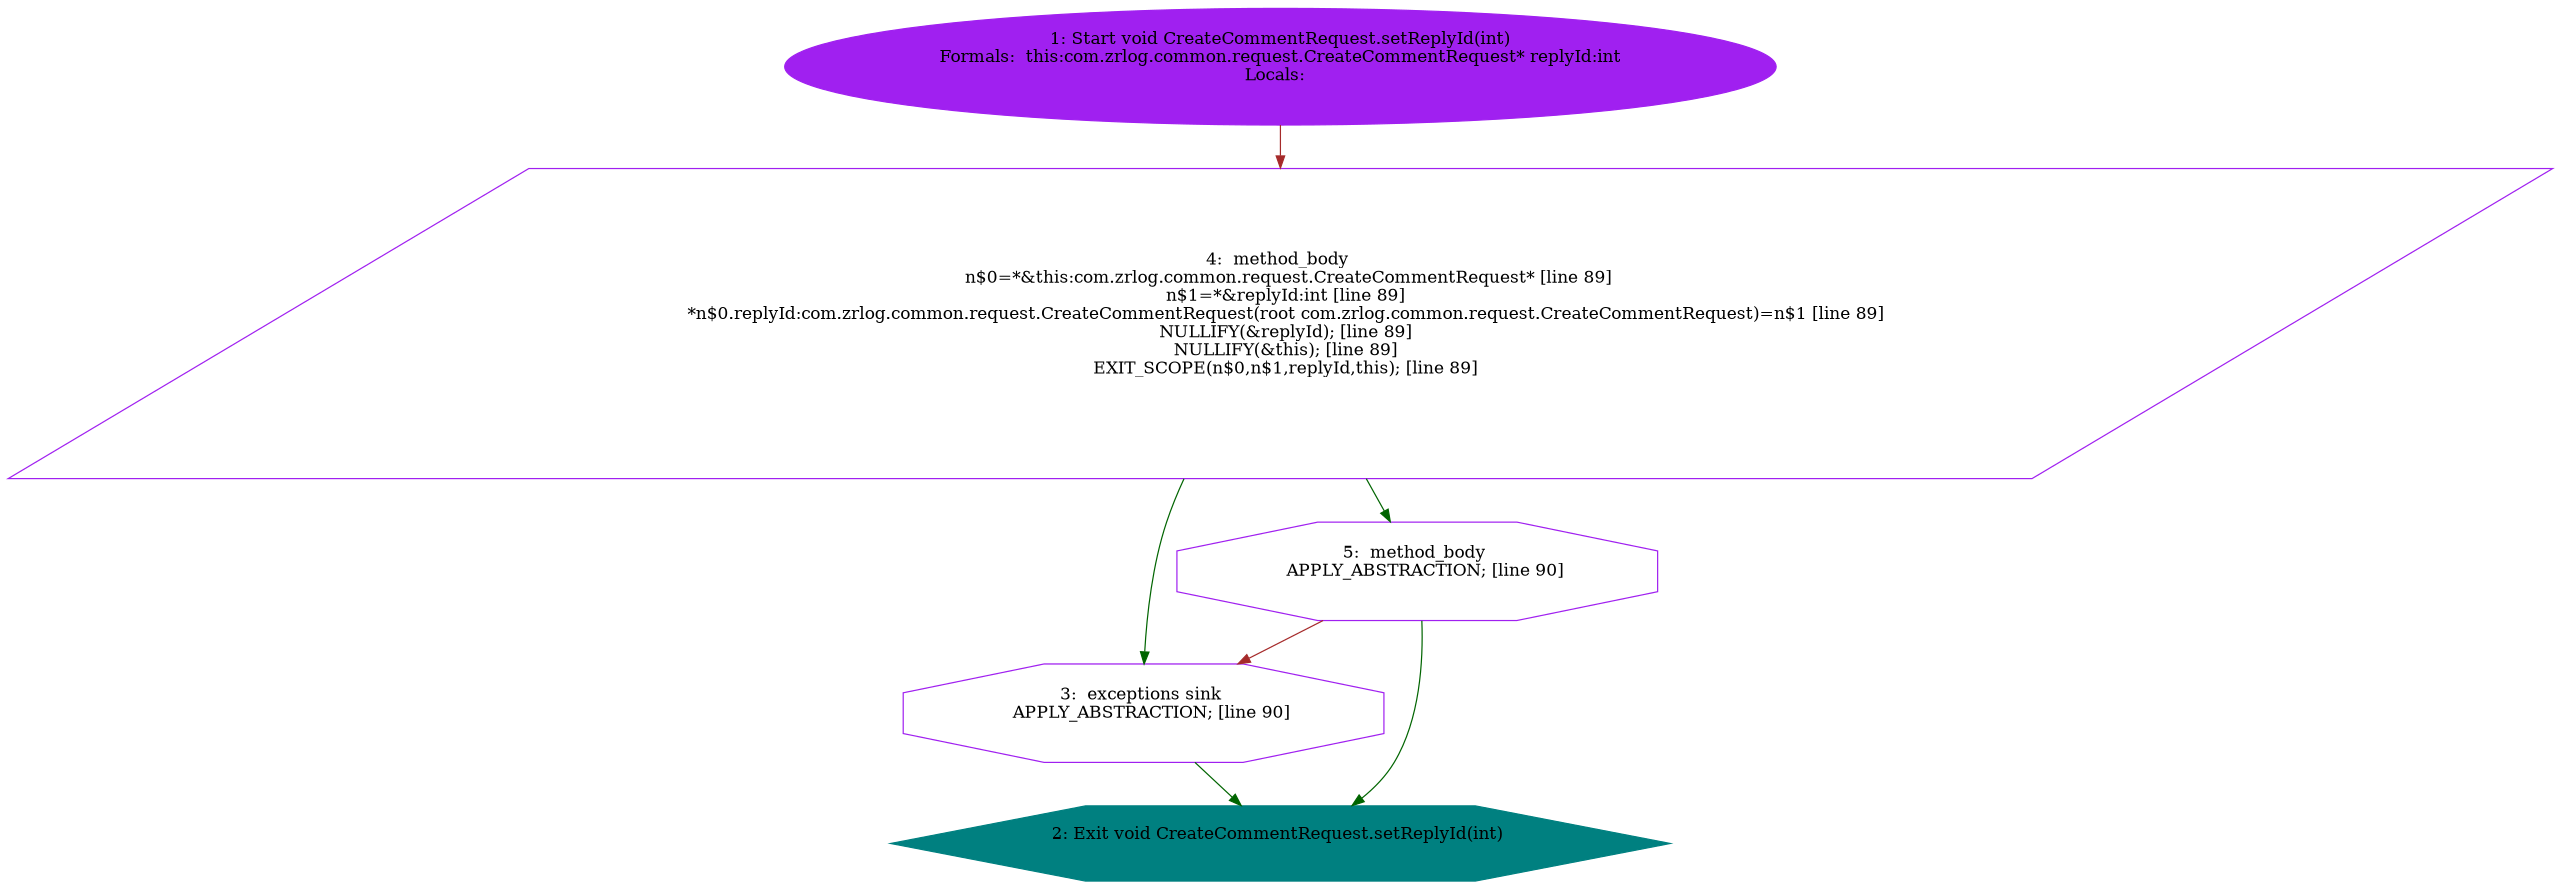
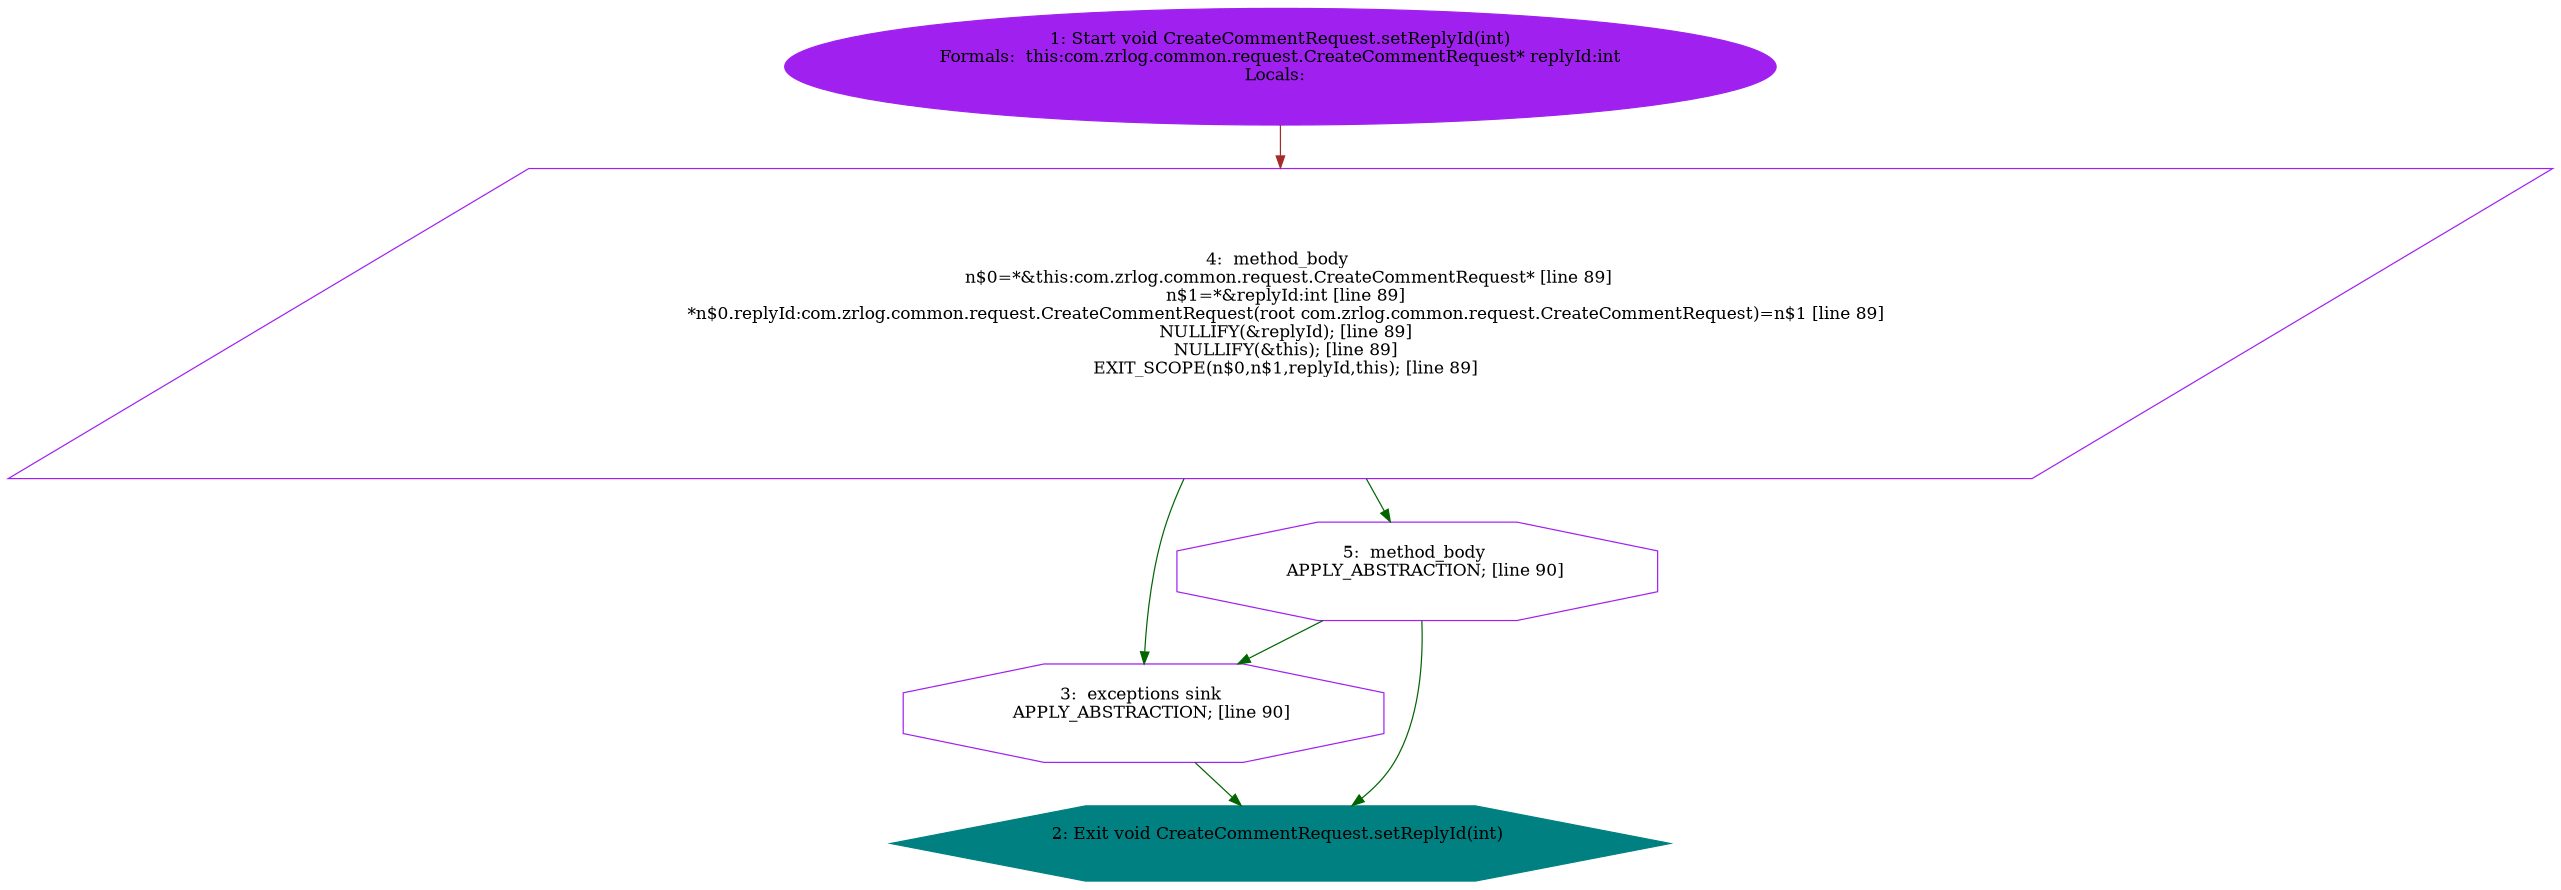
(1286, 639) -> (1286, 639)
